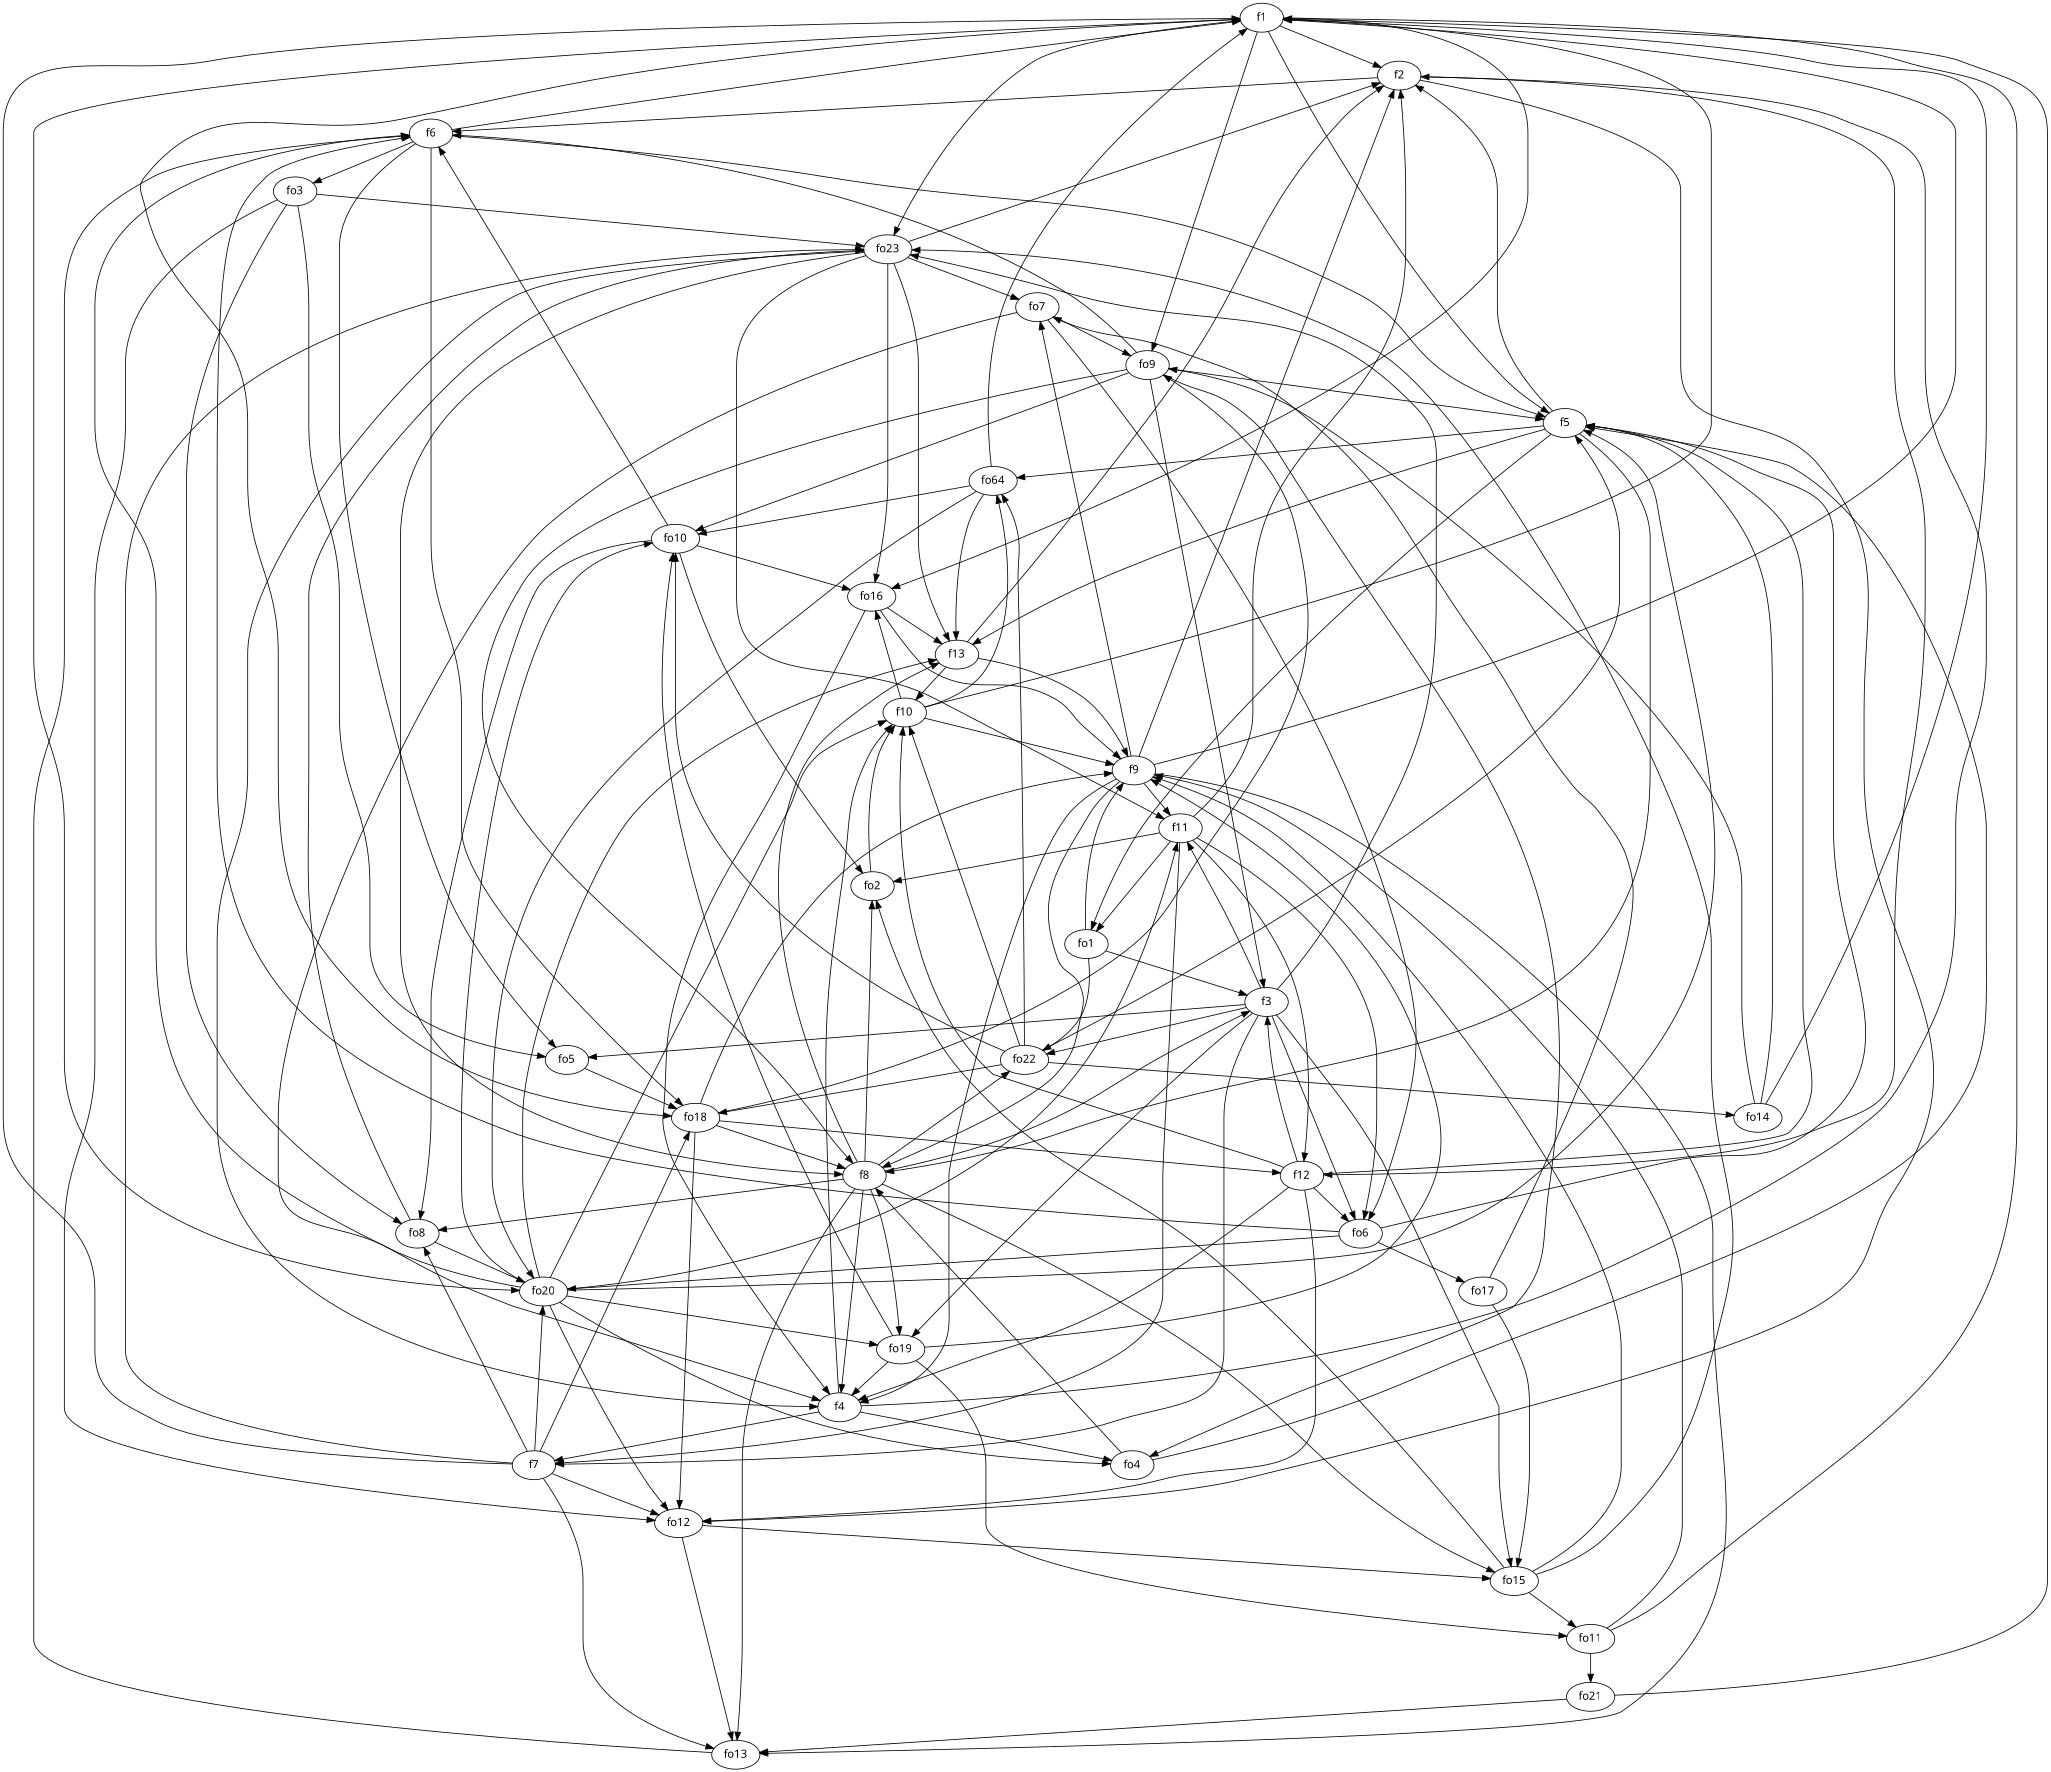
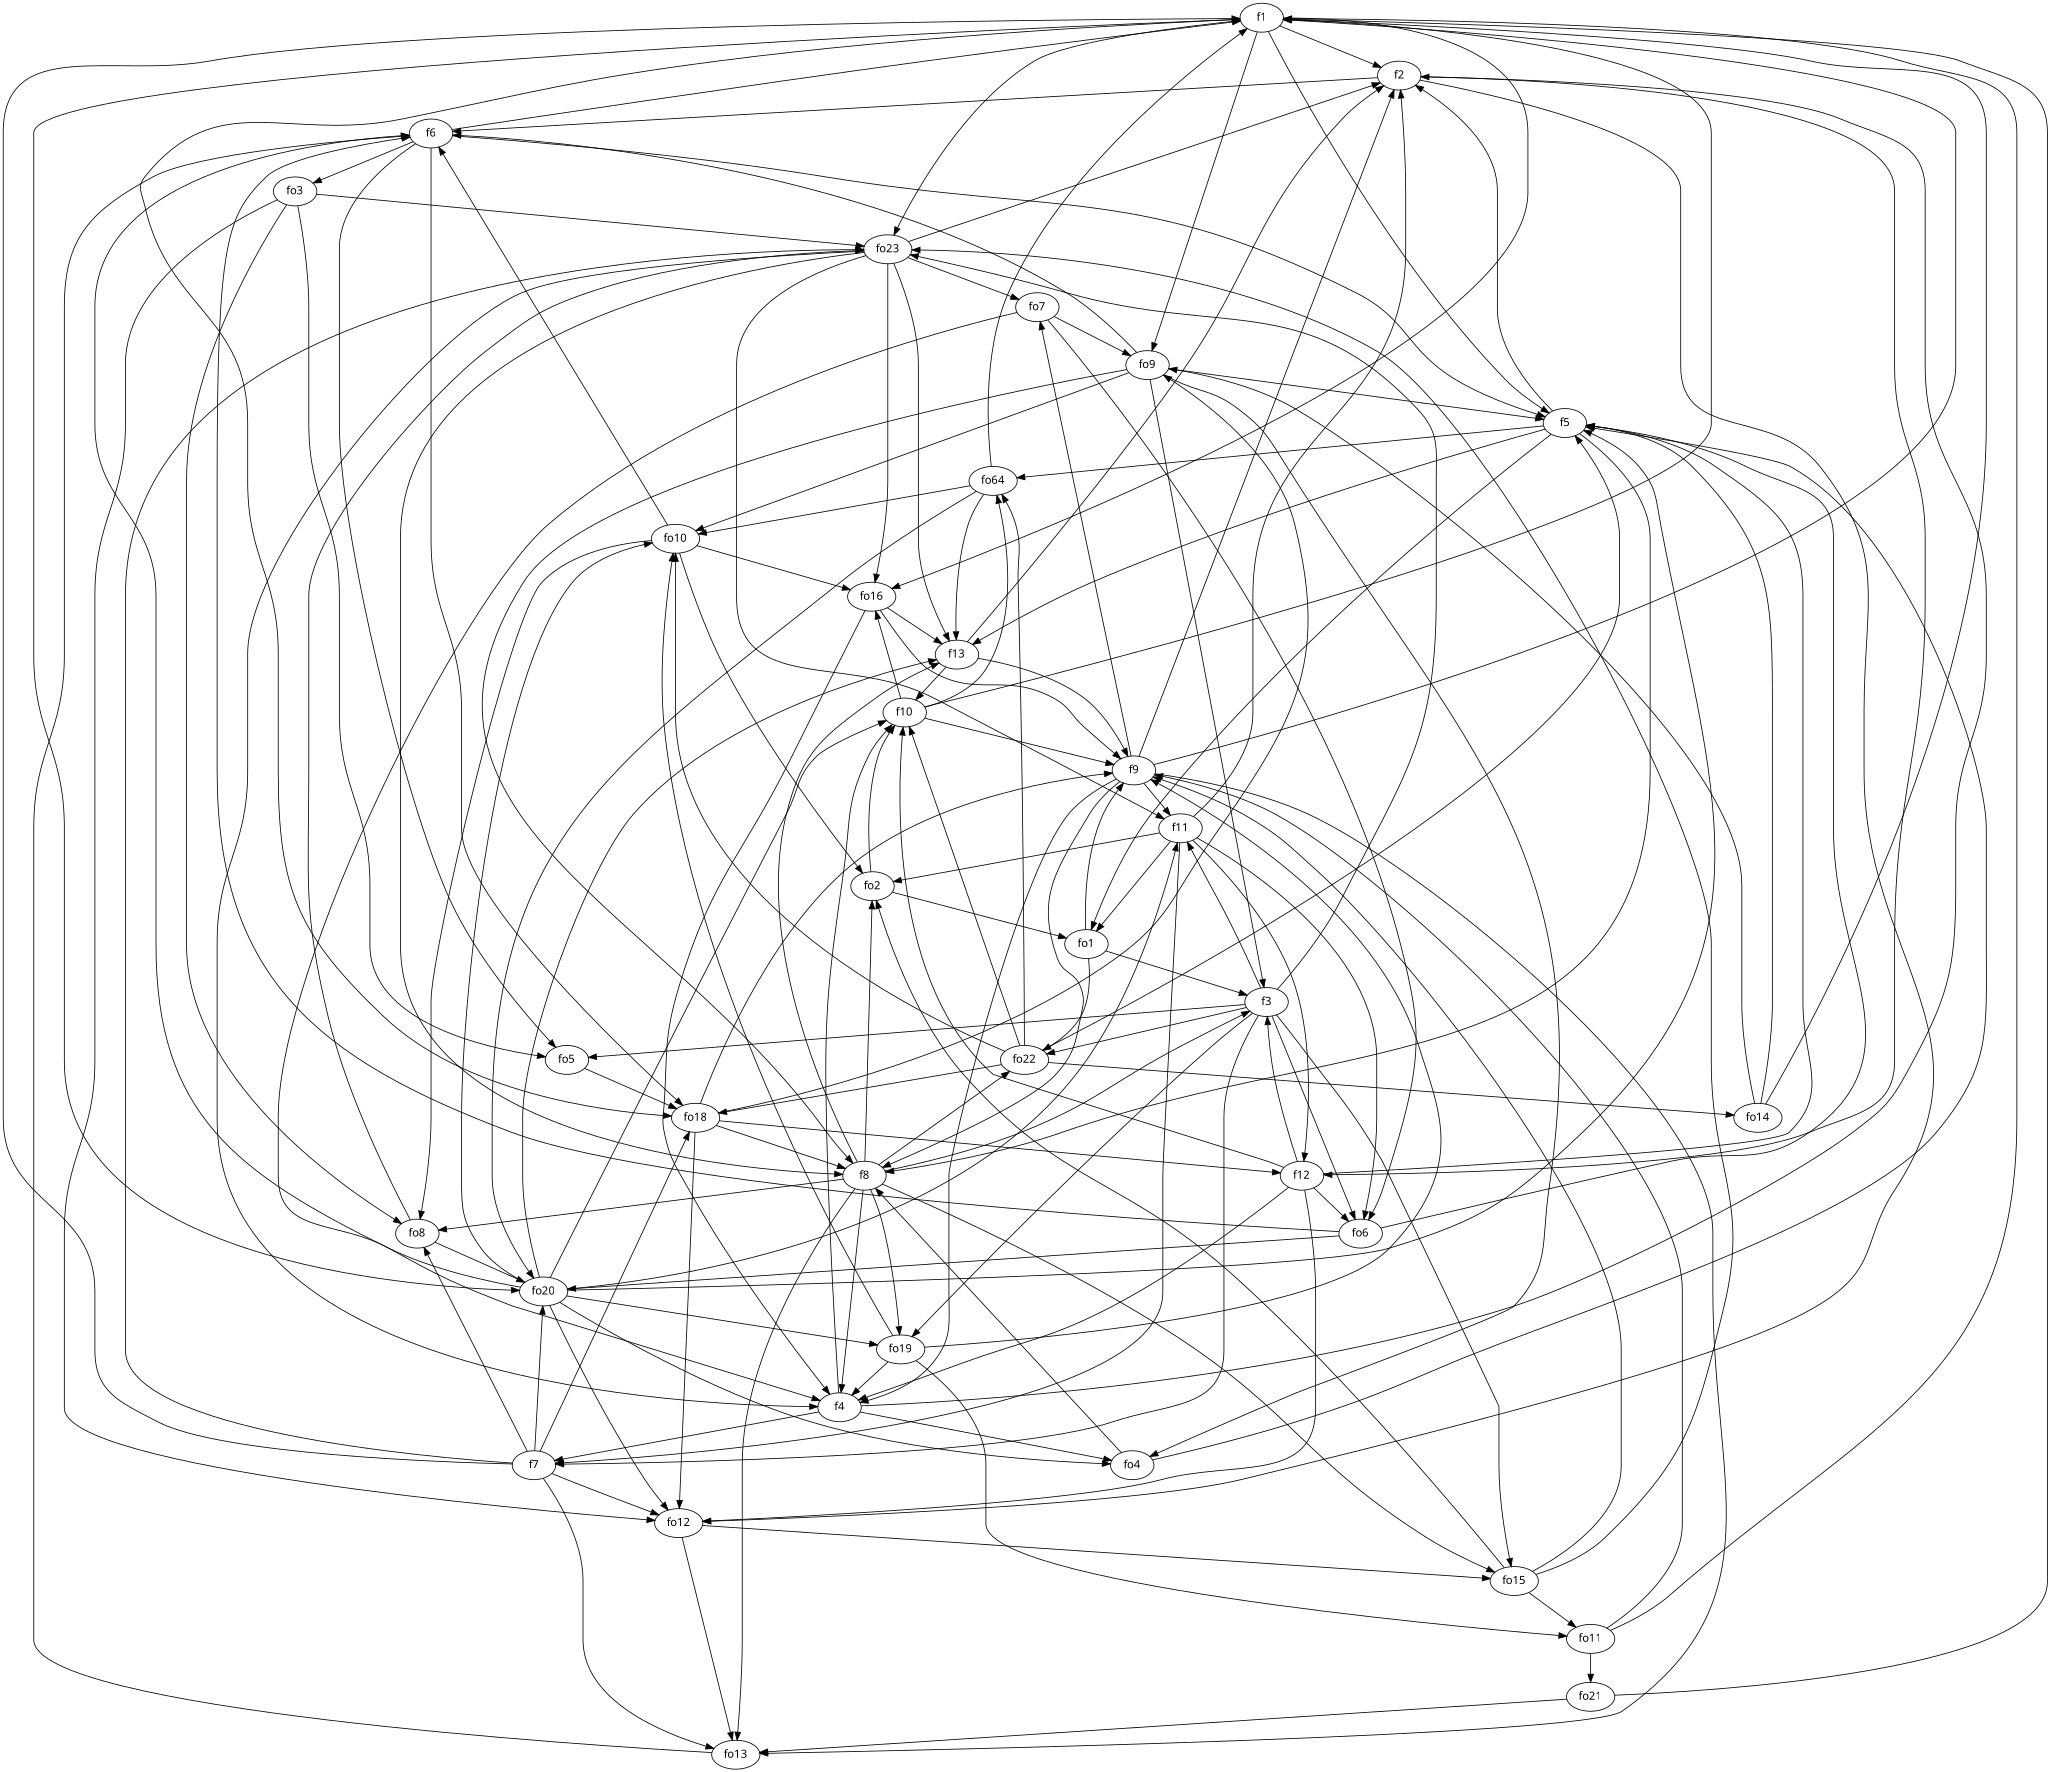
none -> (967, 912)
(1483, 1291) -> none
